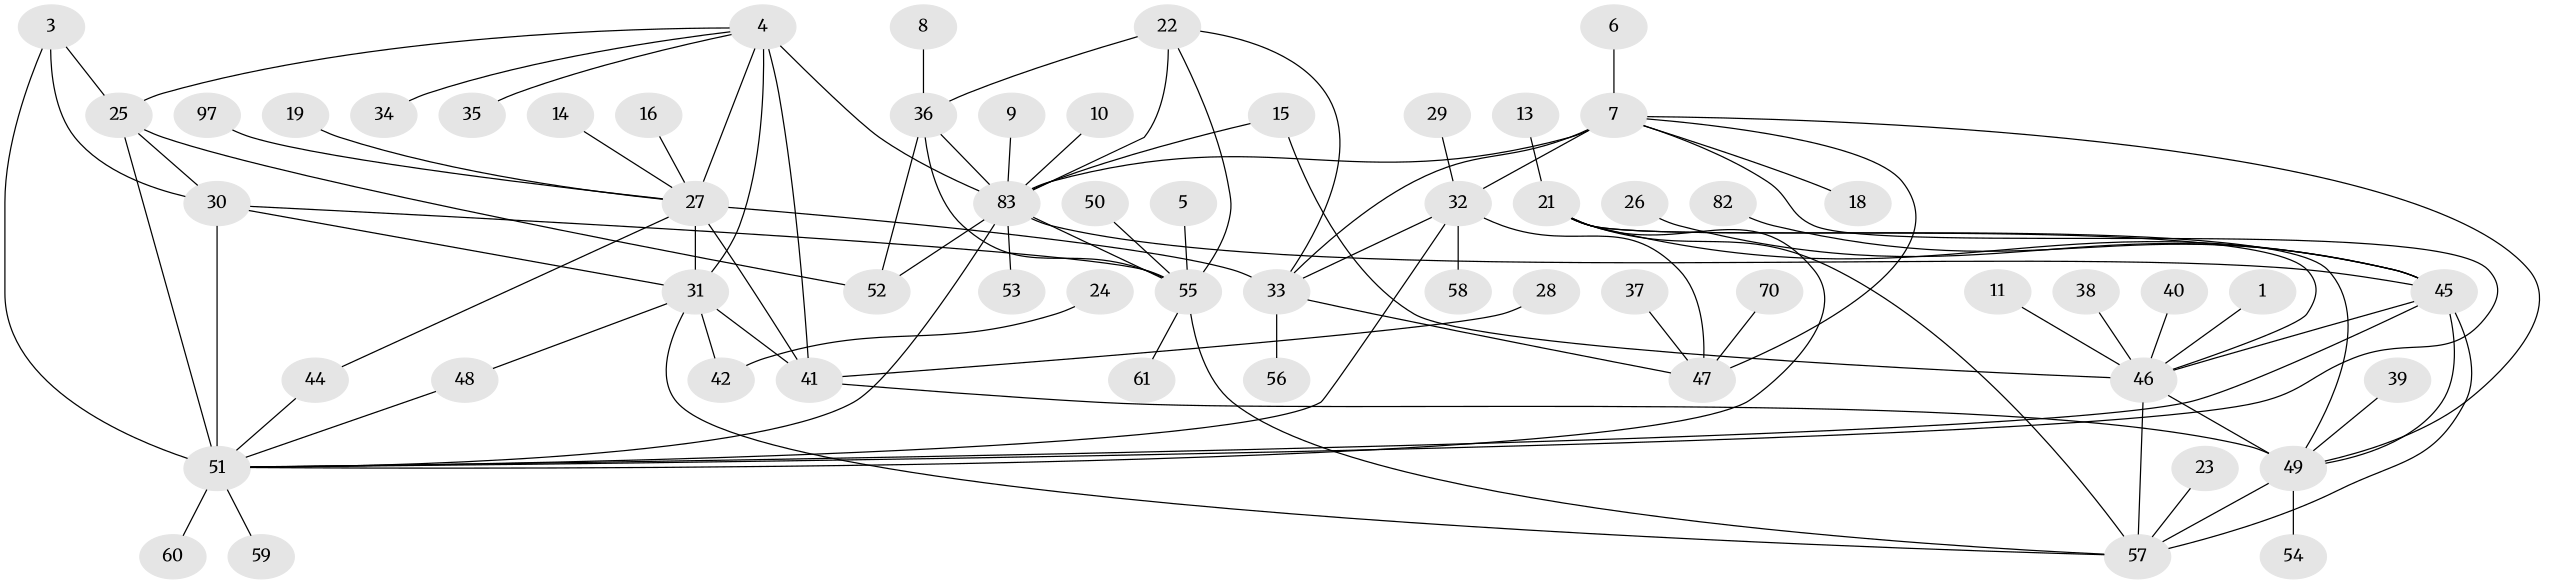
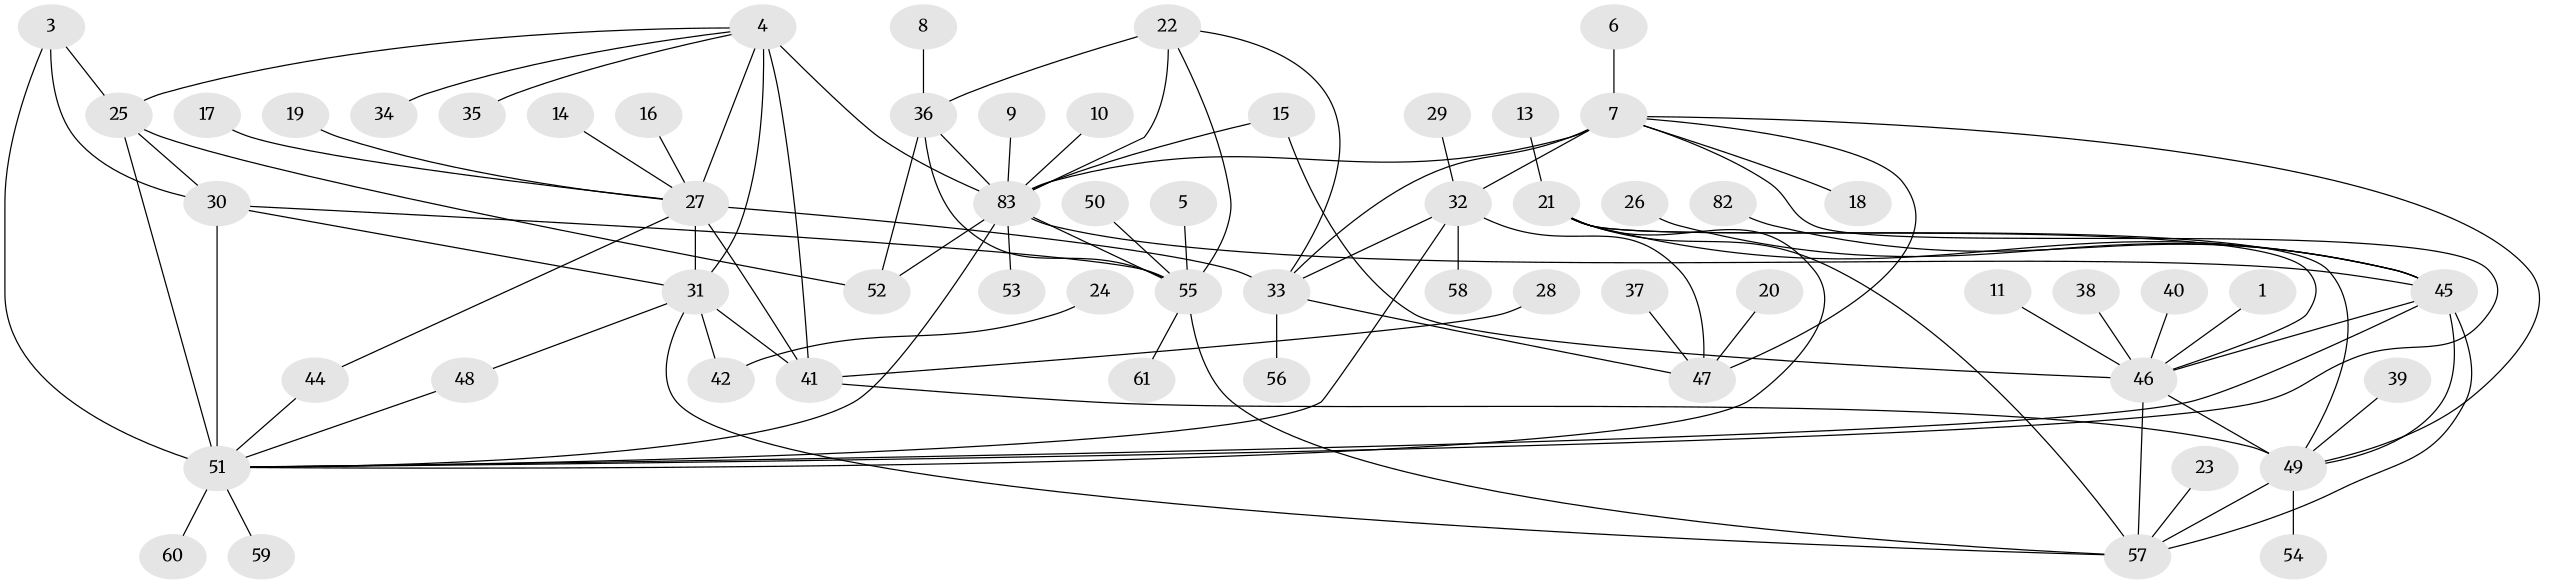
(207, 115) -> (207, 115)
(1770, 292) -> (1770, 292)
